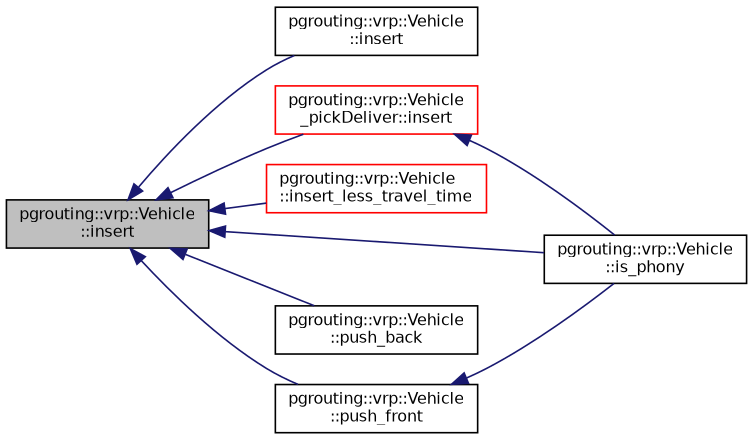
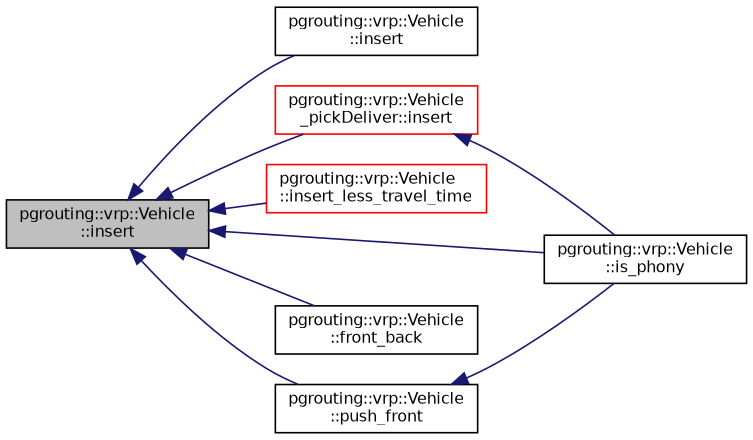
(377, 330) -> (377, 330)
